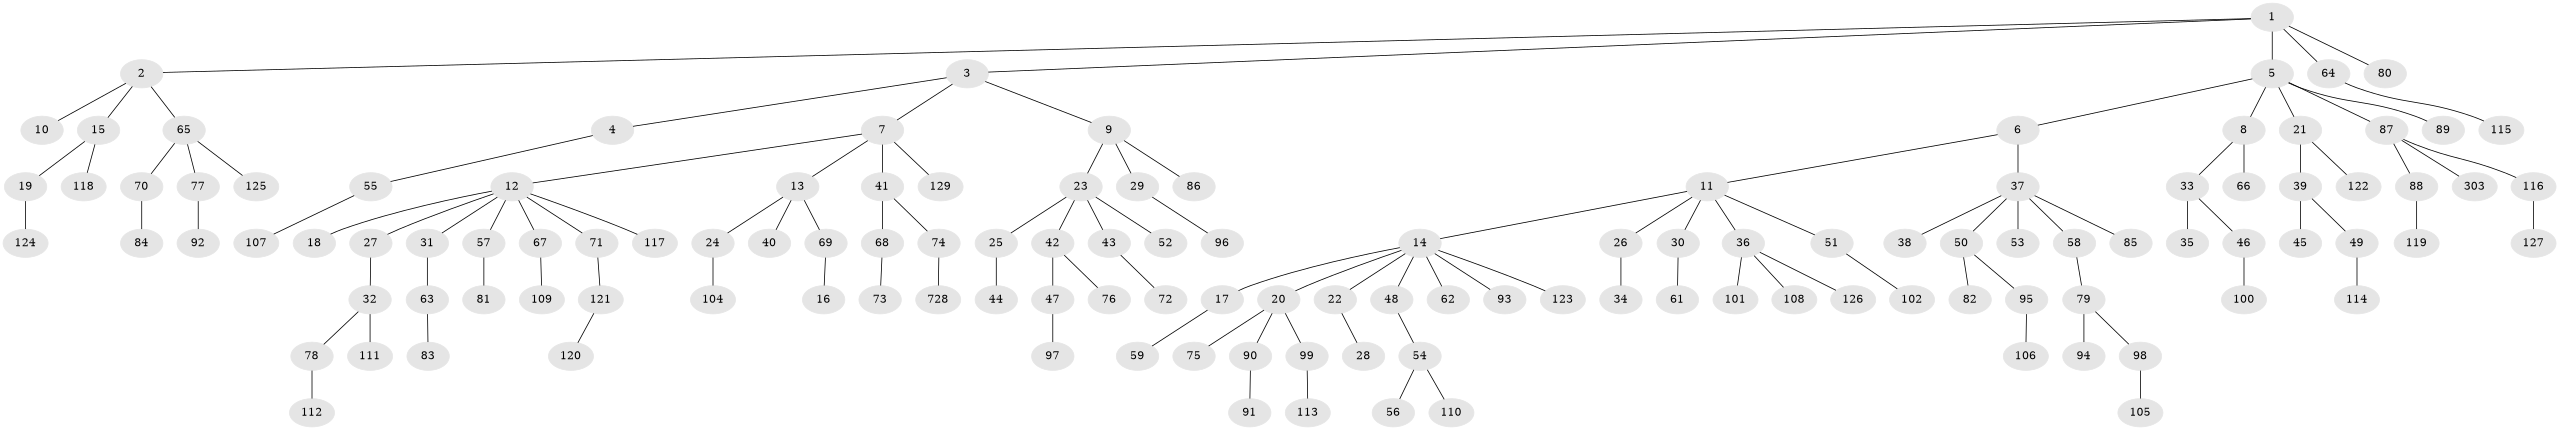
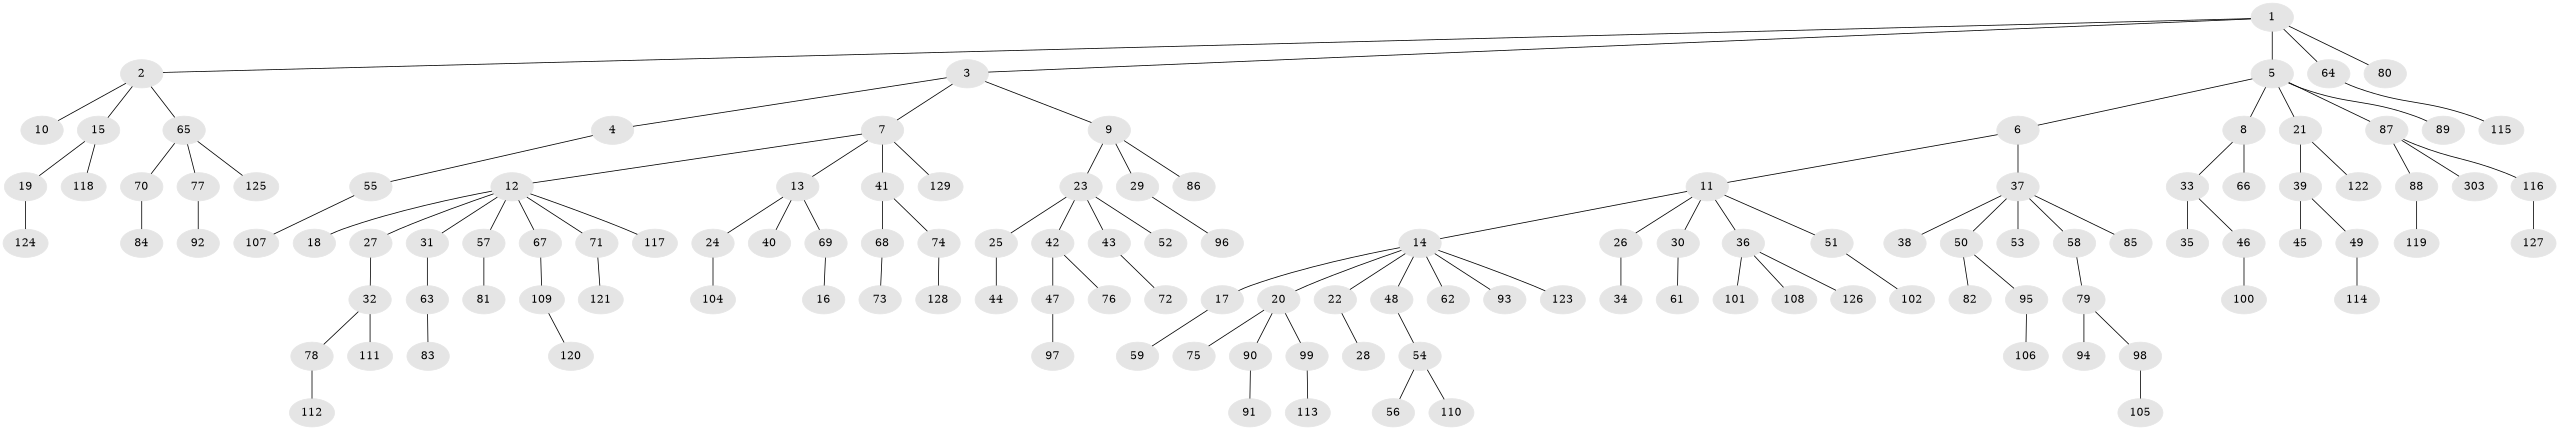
(938, 300) -> (938, 300)
(586, 328) -> (556, 328)
